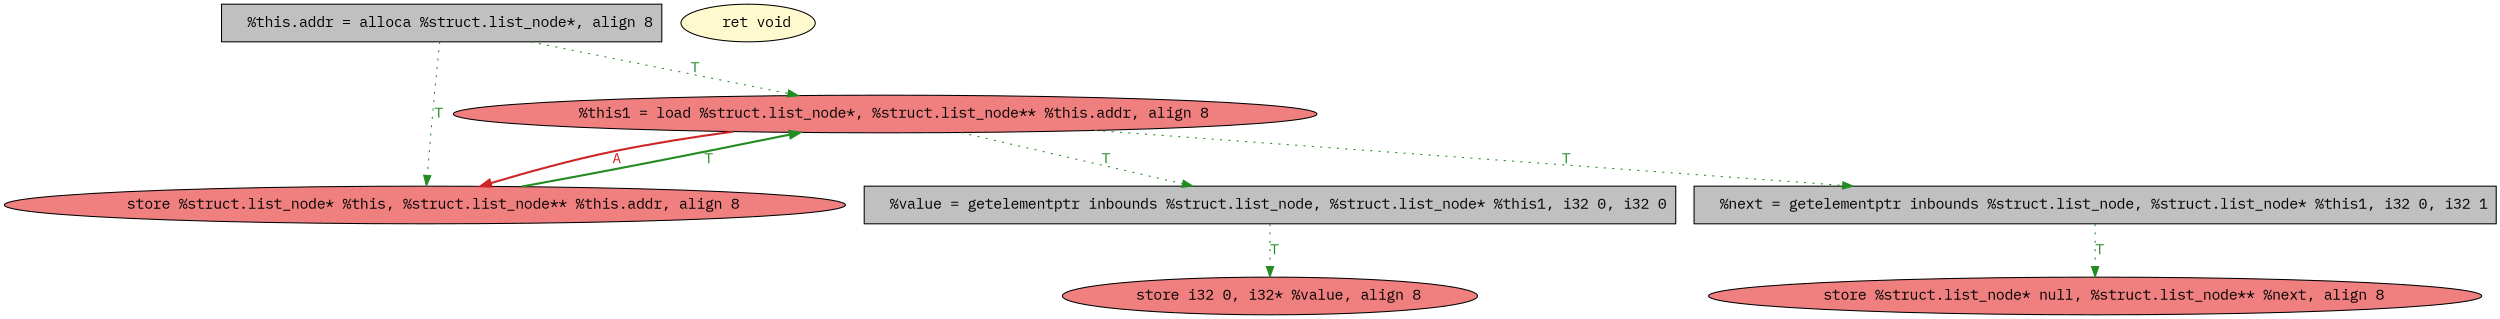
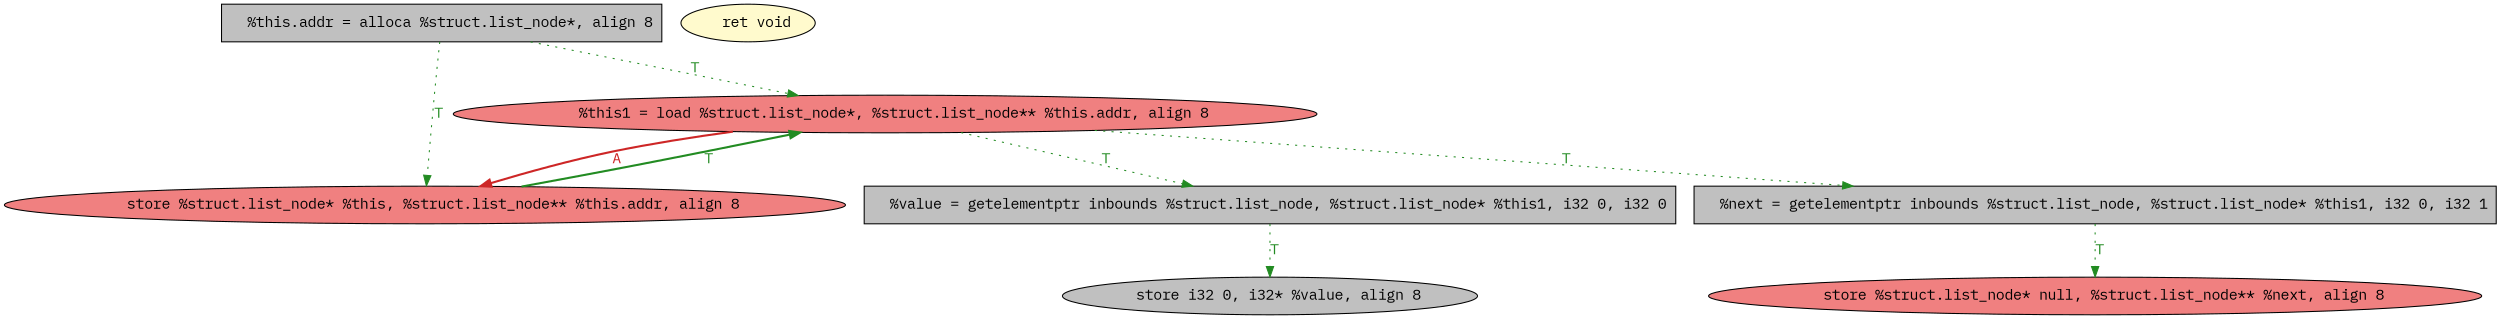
(1270, 296) -> (1270, 296)
